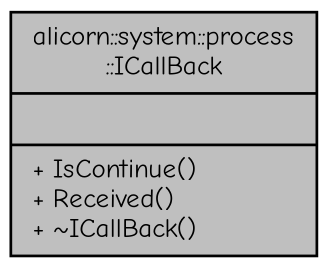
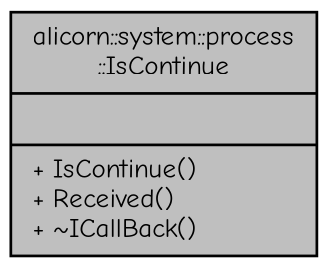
(164, 66) -> (164, 66)
